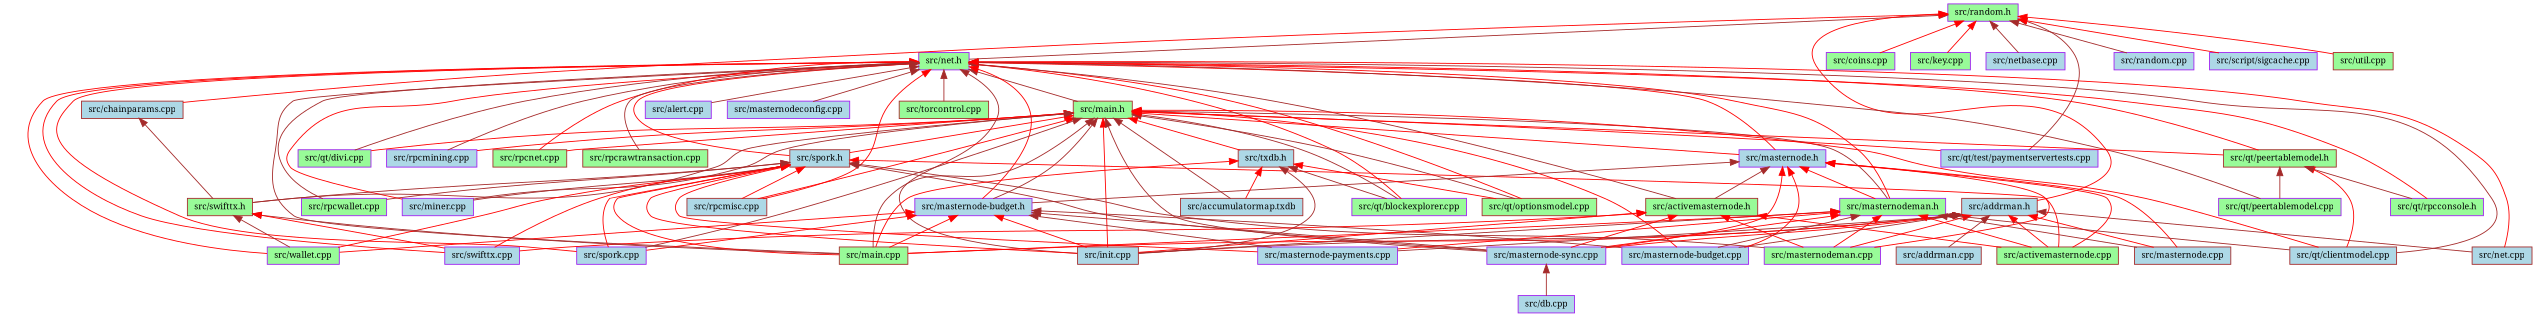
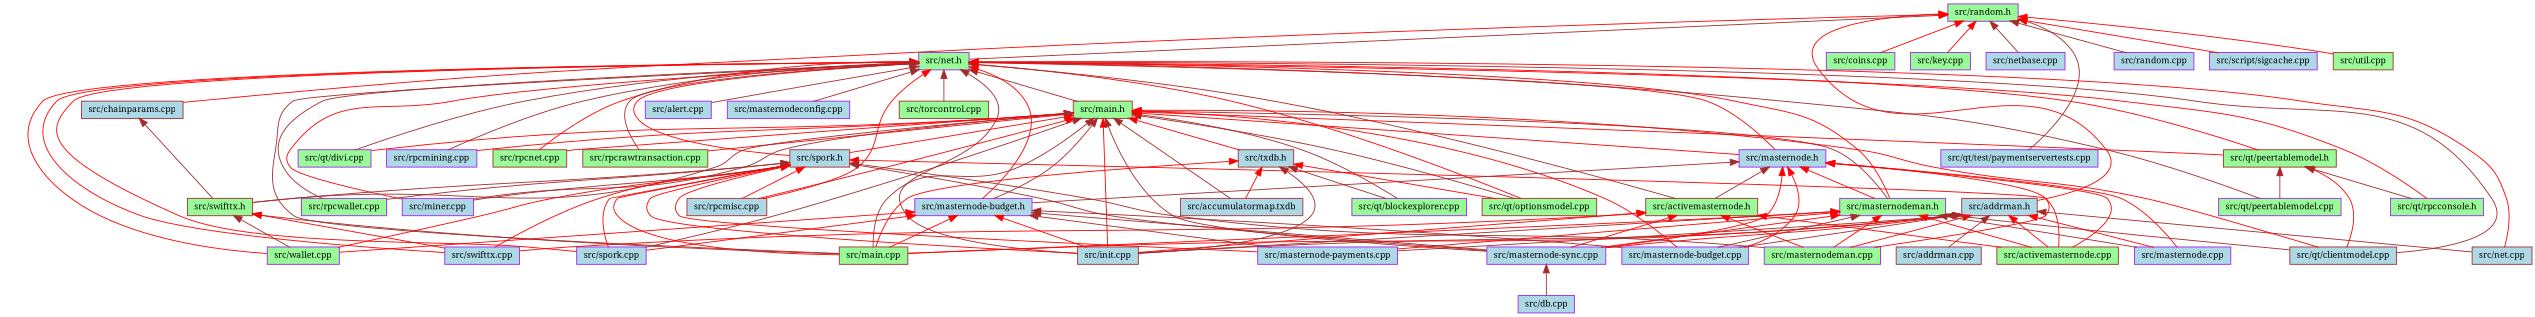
(1200, 103) -> none
(1541, 128) -> (886, 133)
(2183, 256) -> (2183, 256)
